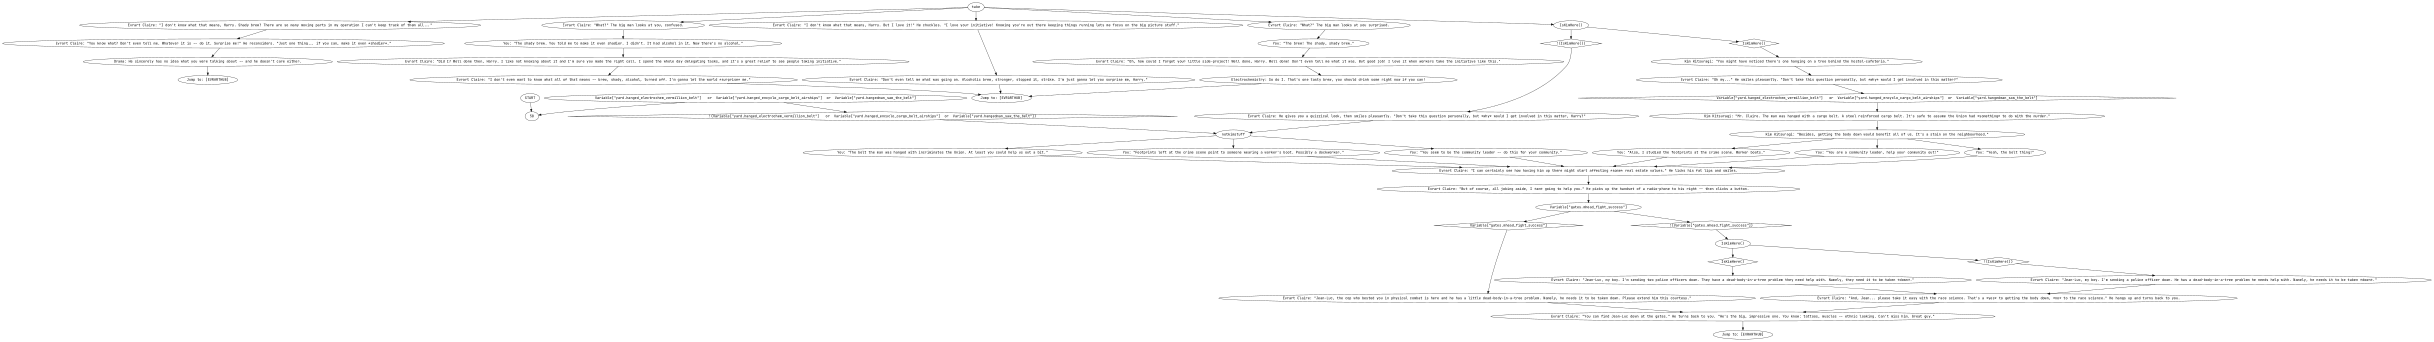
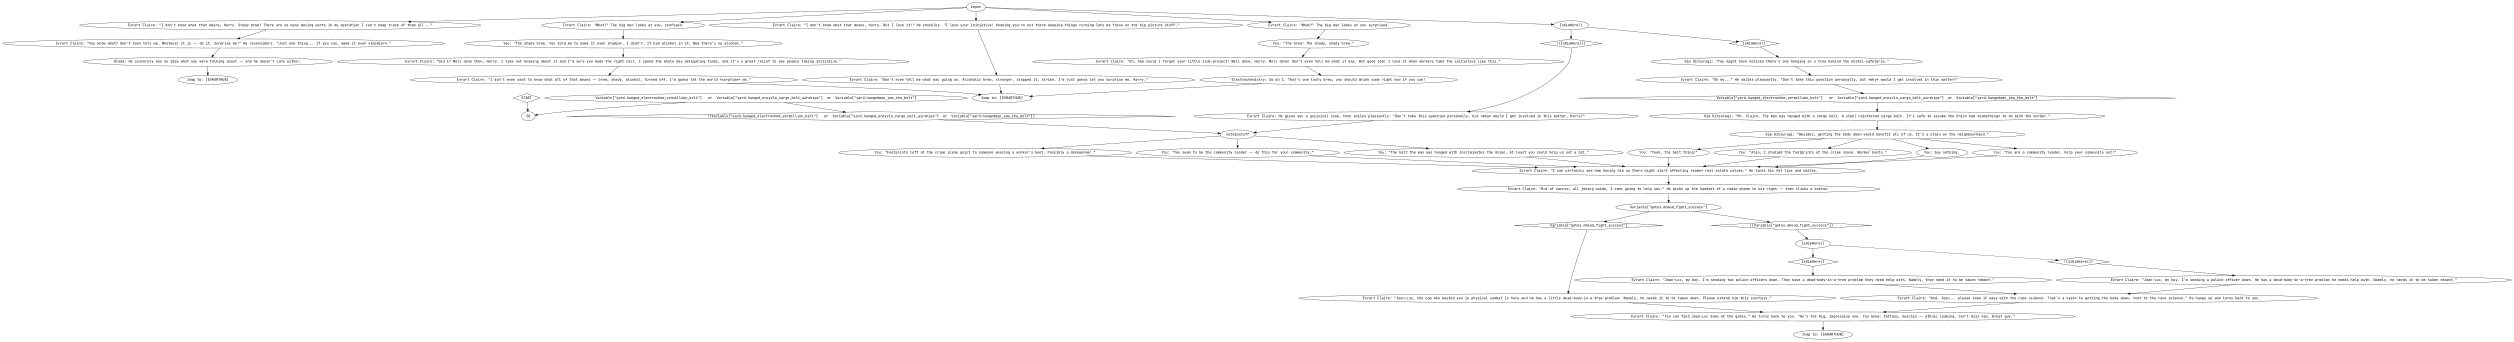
(976, 7) -> (976, 7)
(530, 98) -> (527, 98)
none -> (1942, 153)
